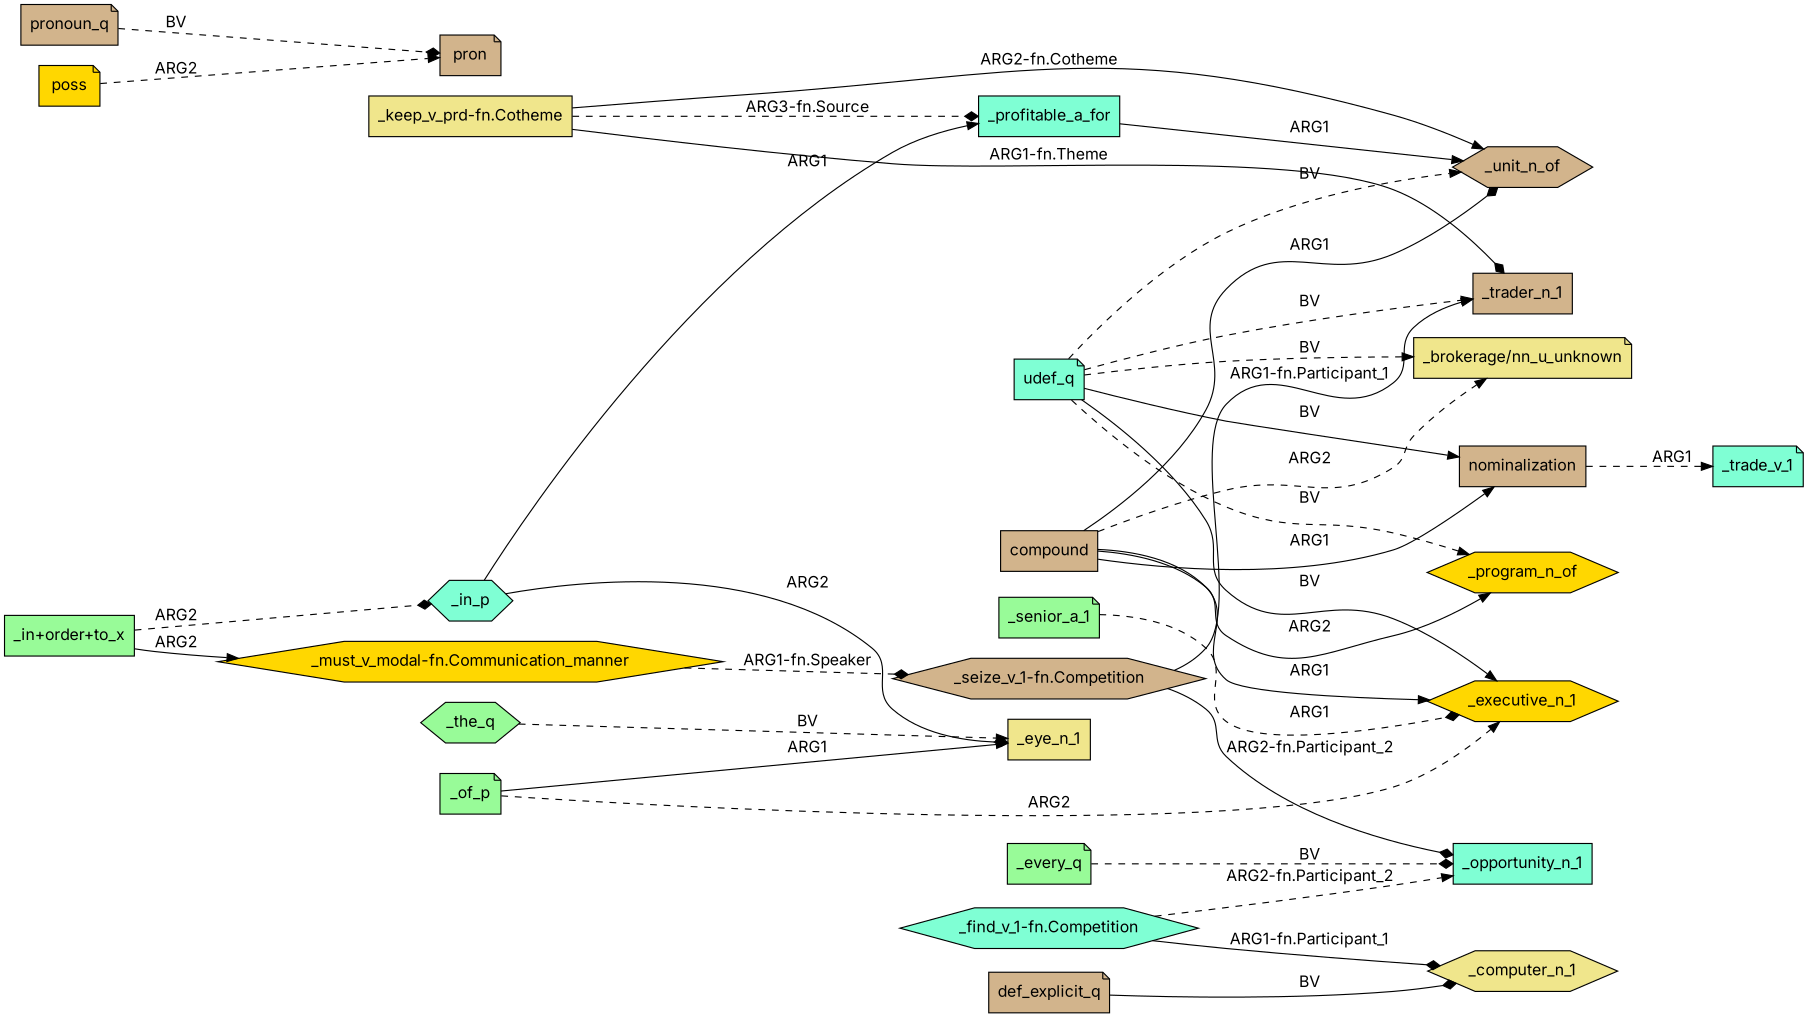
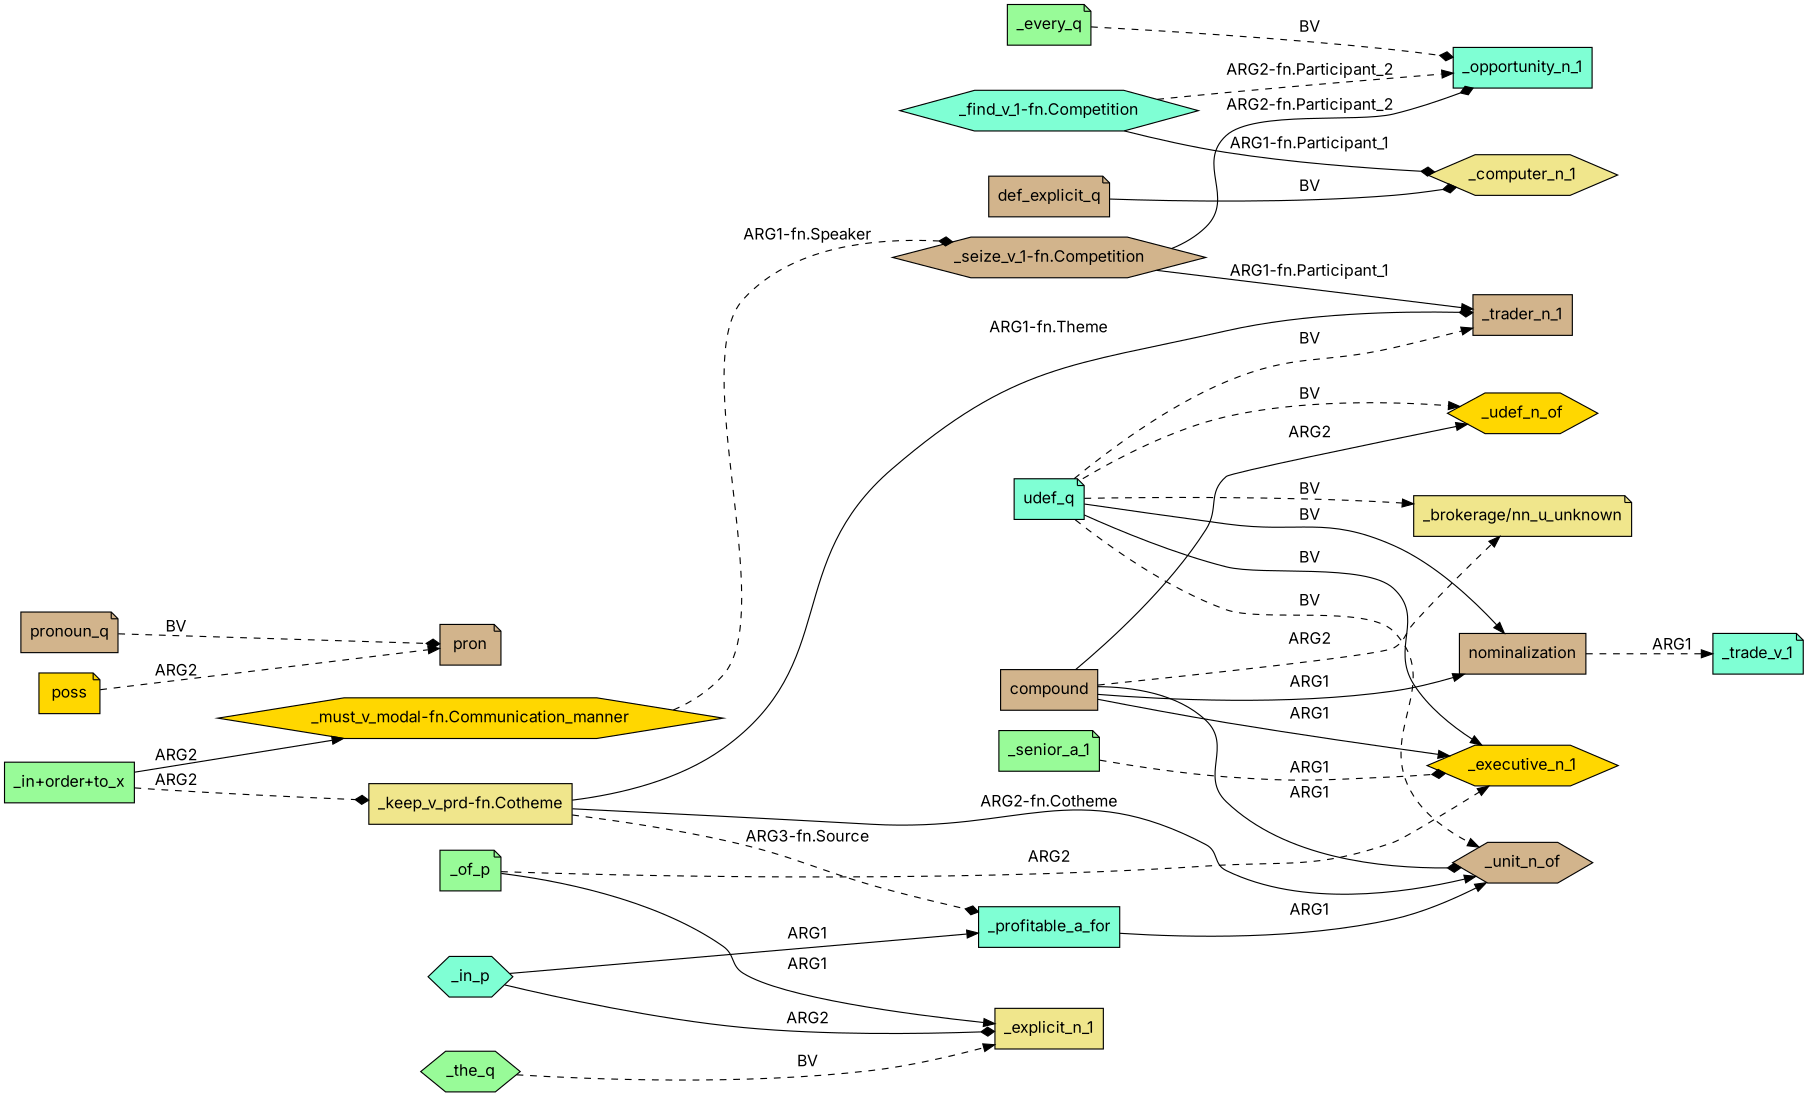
(1523, 572) -> (1523, 413)
(276, 618) -> (245, 794)
(1049, 740) -> (1049, 1029)
